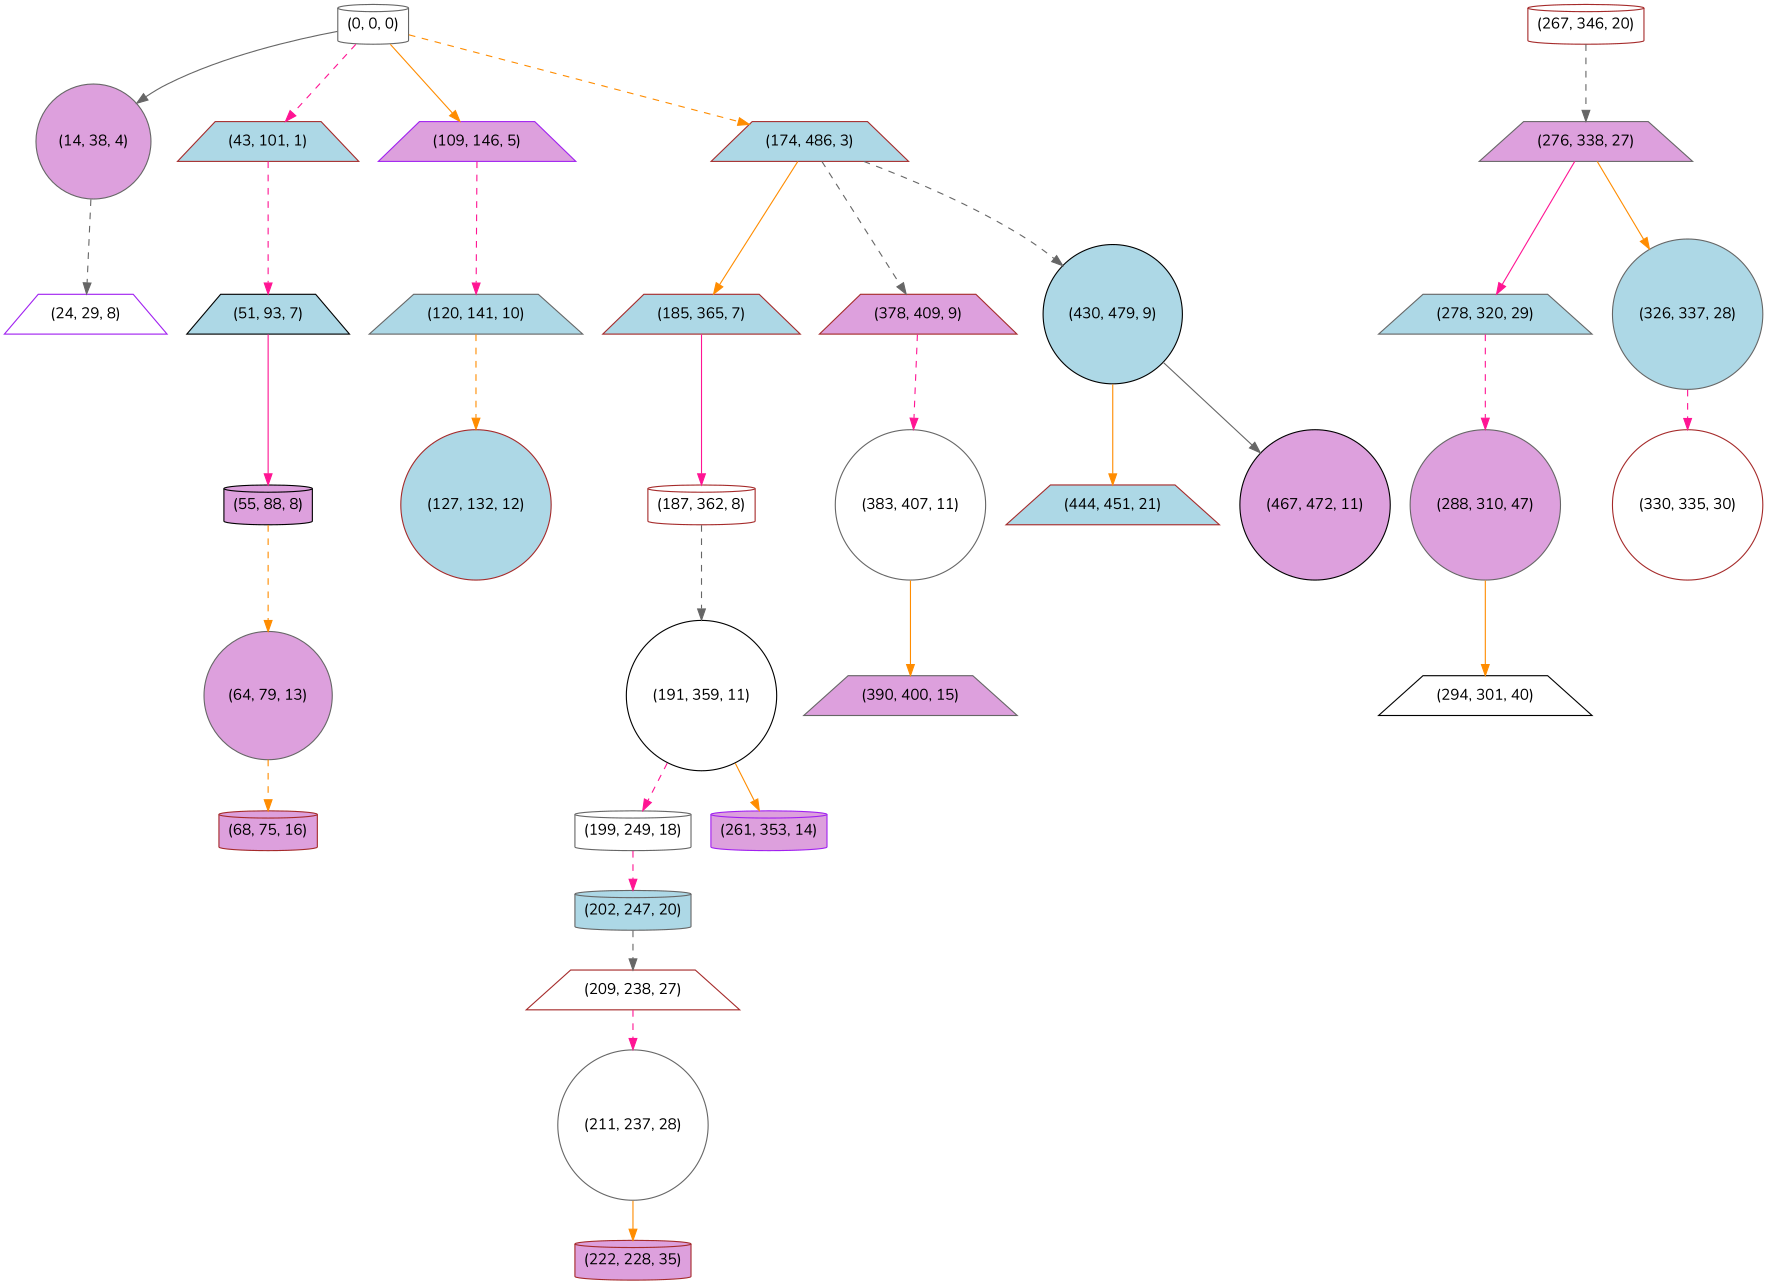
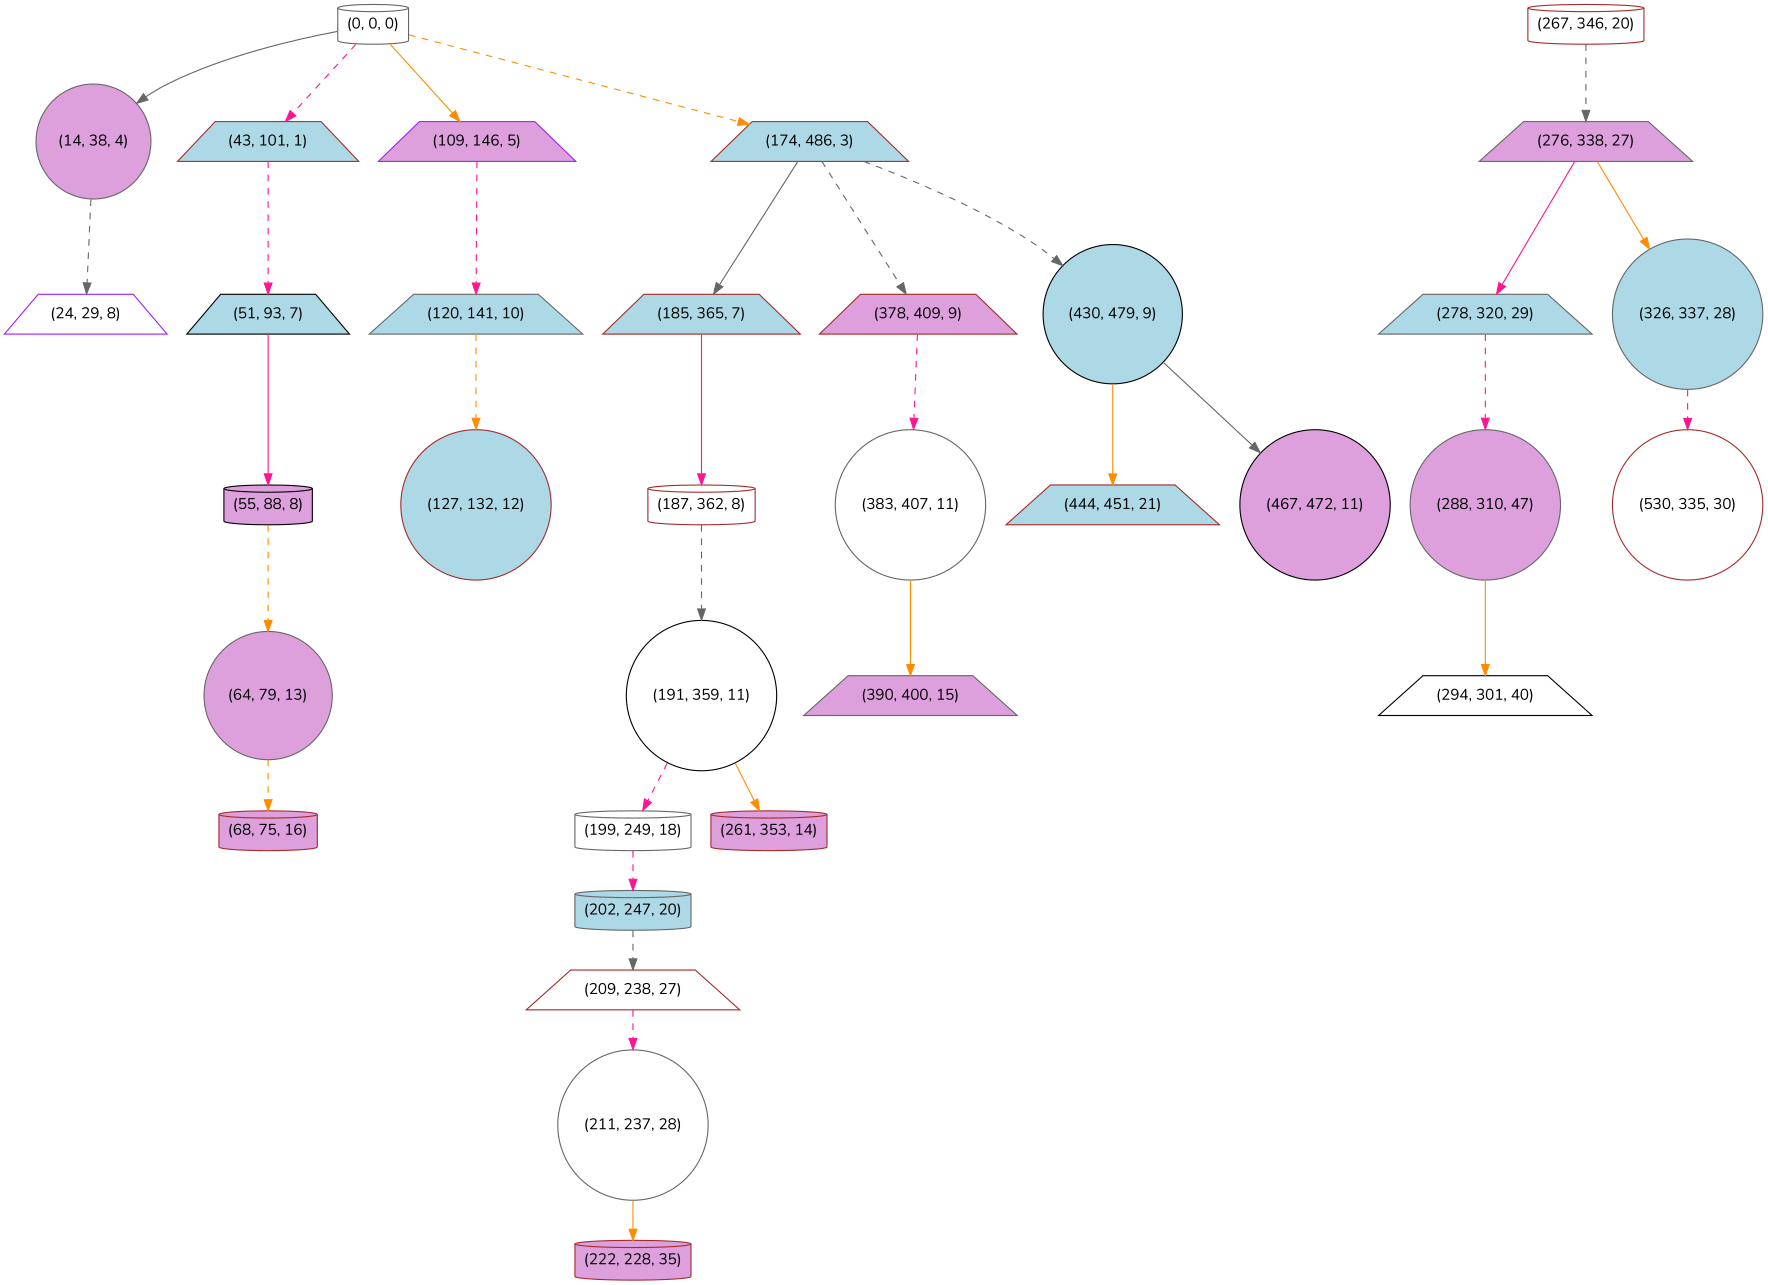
(759, 223) -> (759, 223)
(1688, 505) -> (1688, 505)
(769, 831) -> (769, 831)
